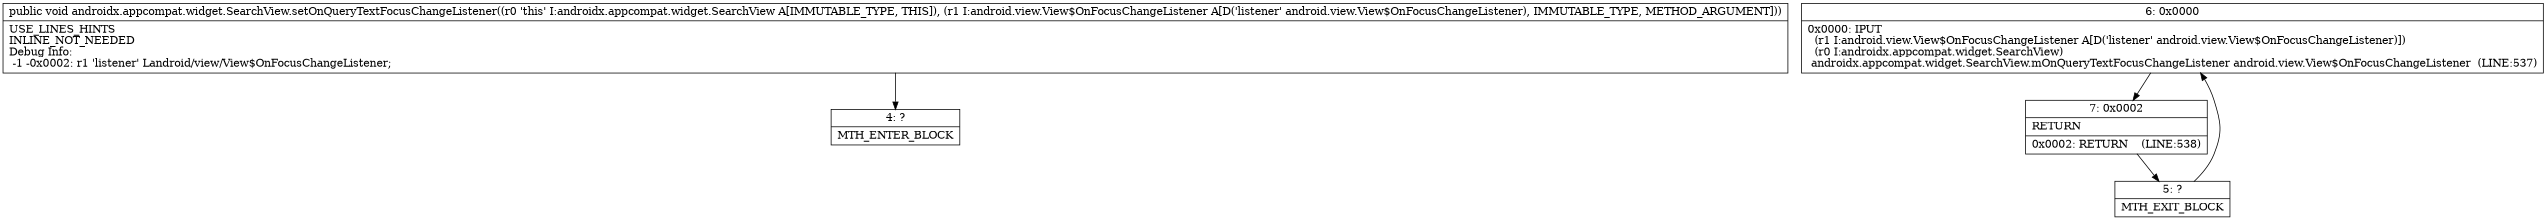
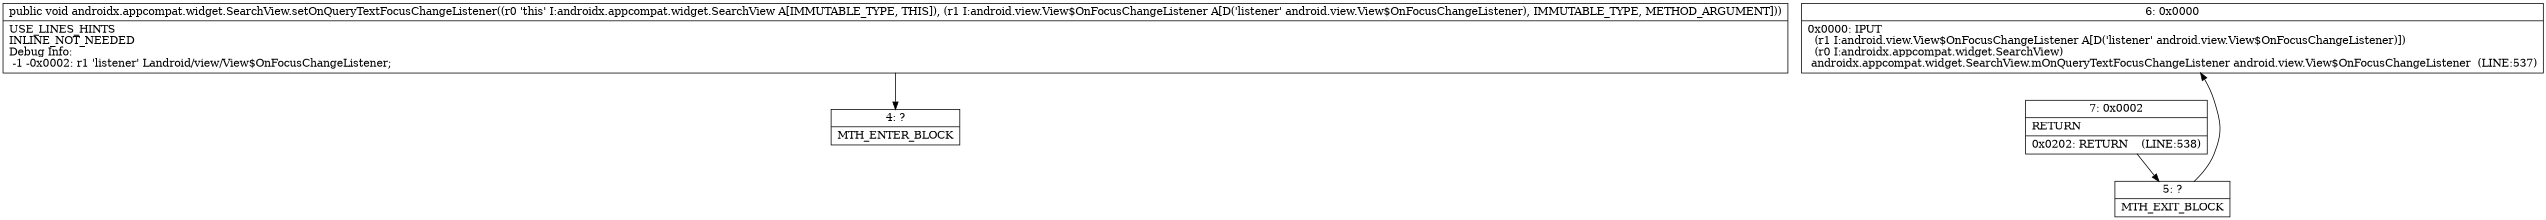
(2144, 83) -> none
(2116, 145) -> (2116, 145)
